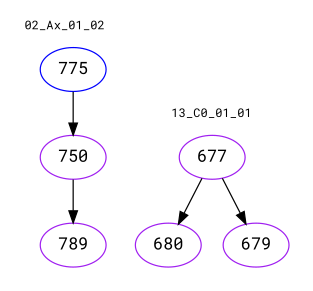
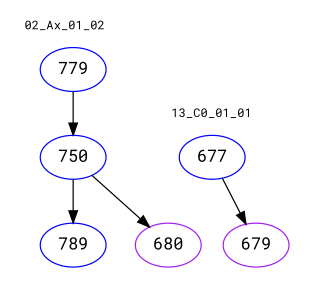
(73, 70) -> (73, 70)
(73, 157) -> (73, 157)
(212, 157) -> (212, 157)
(193, 196) -> (108, 190)
(73, 245) -> (73, 245)
